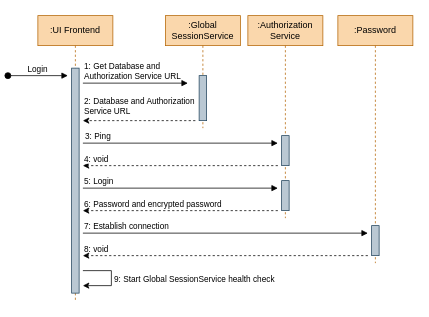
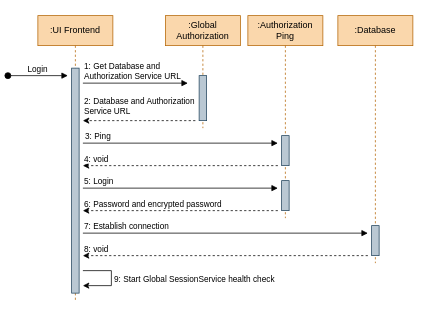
(203, 30) -> (203, 30)
(285, 30) -> (285, 30)
(375, 30) -> (375, 30)
